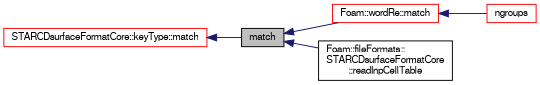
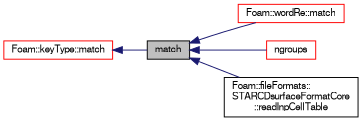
(468, 13) -> (233, 50)
(105, 38) -> (58, 50)
